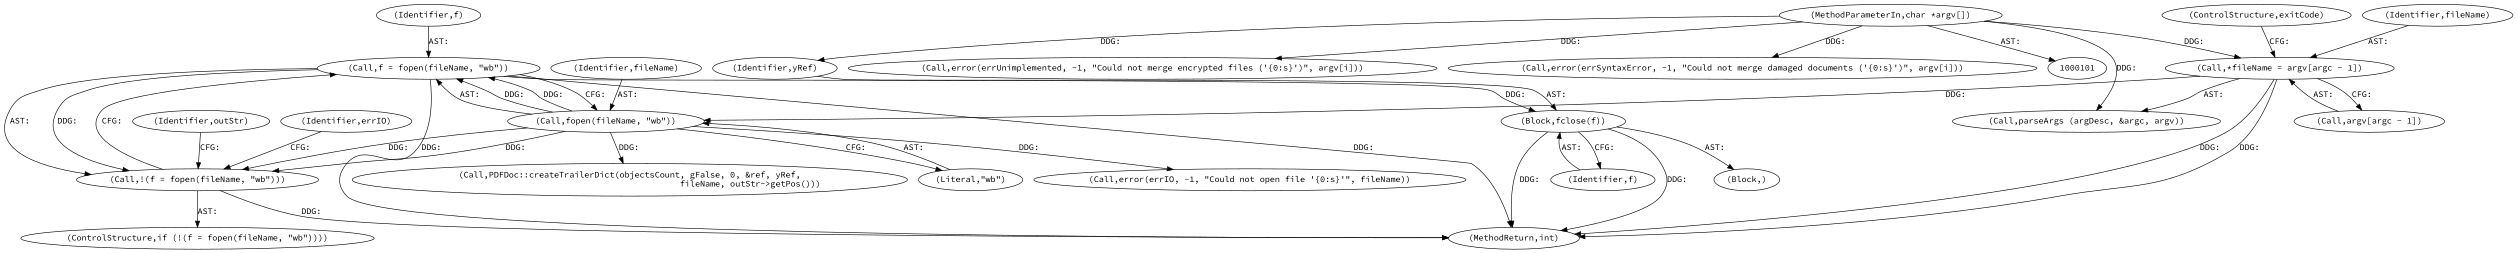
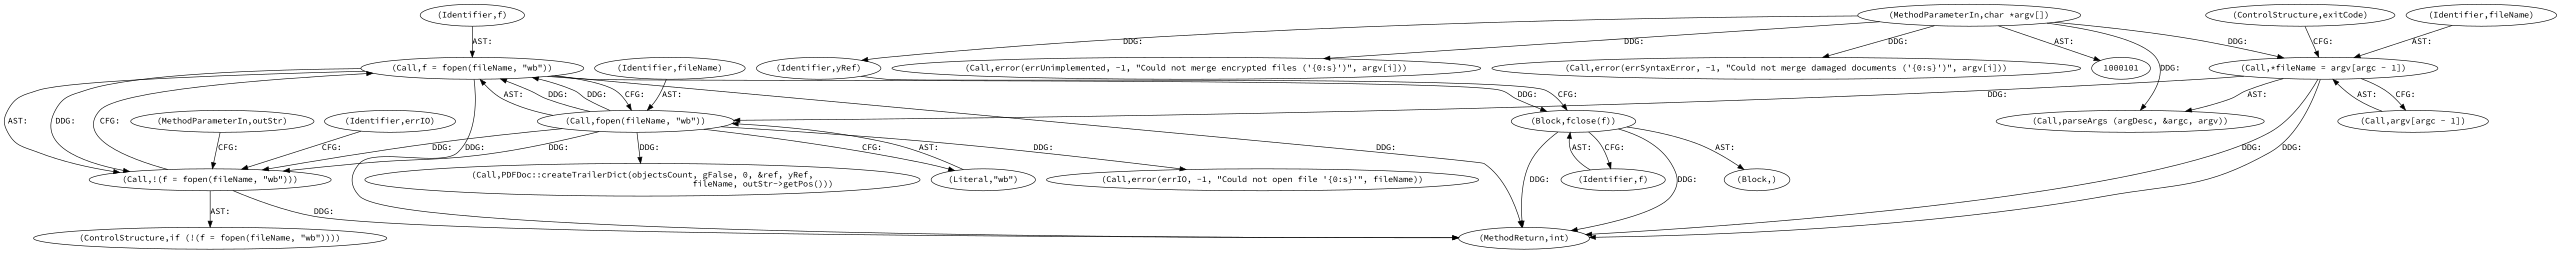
(1559, 95) -> (1570, 95)
(201, 121) -> (222, 121)
